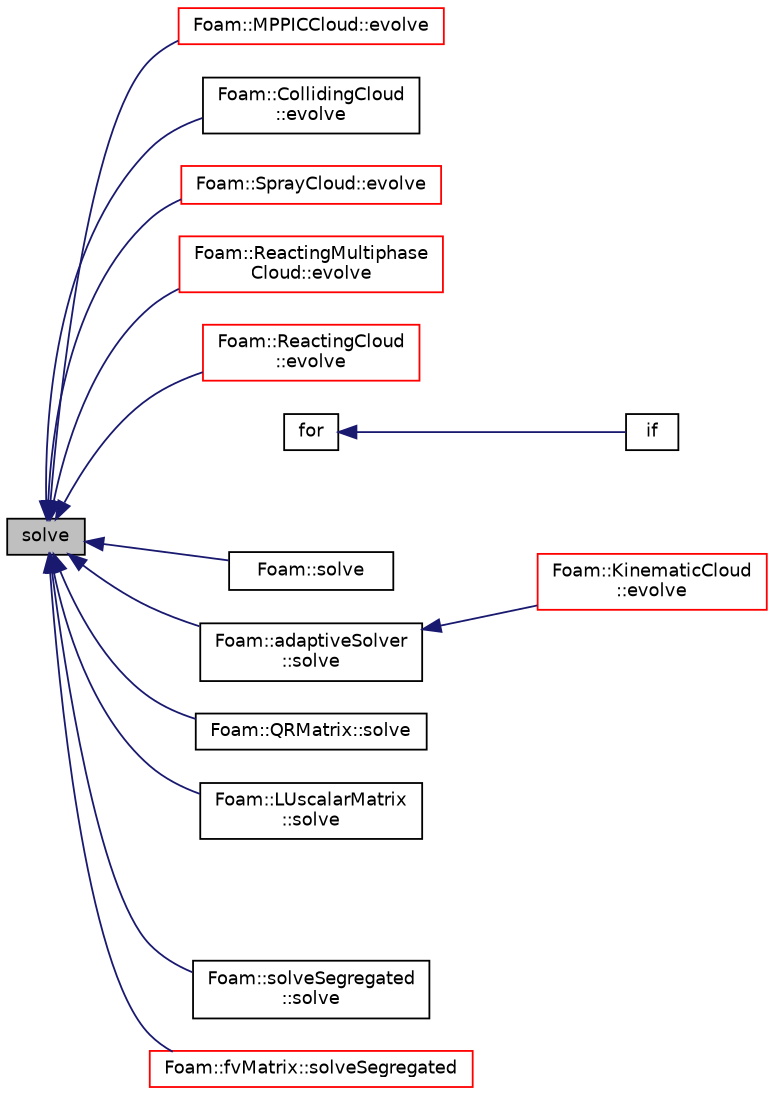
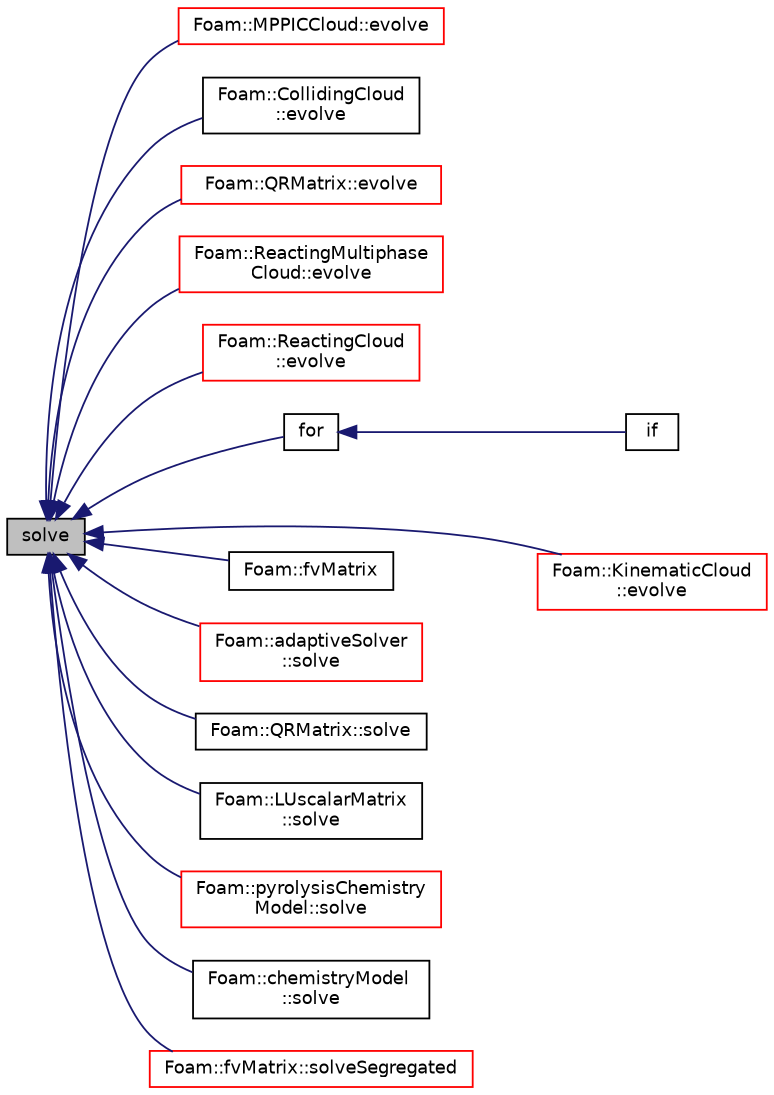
(311, 185) -> (311, 185)
none -> (182, 463)
(311, 571) -> (311, 571)
(489, 615) -> (333, 527)
(311, 652) -> (311, 652)
none -> (311, 899)
(311, 990) -> (311, 990)
